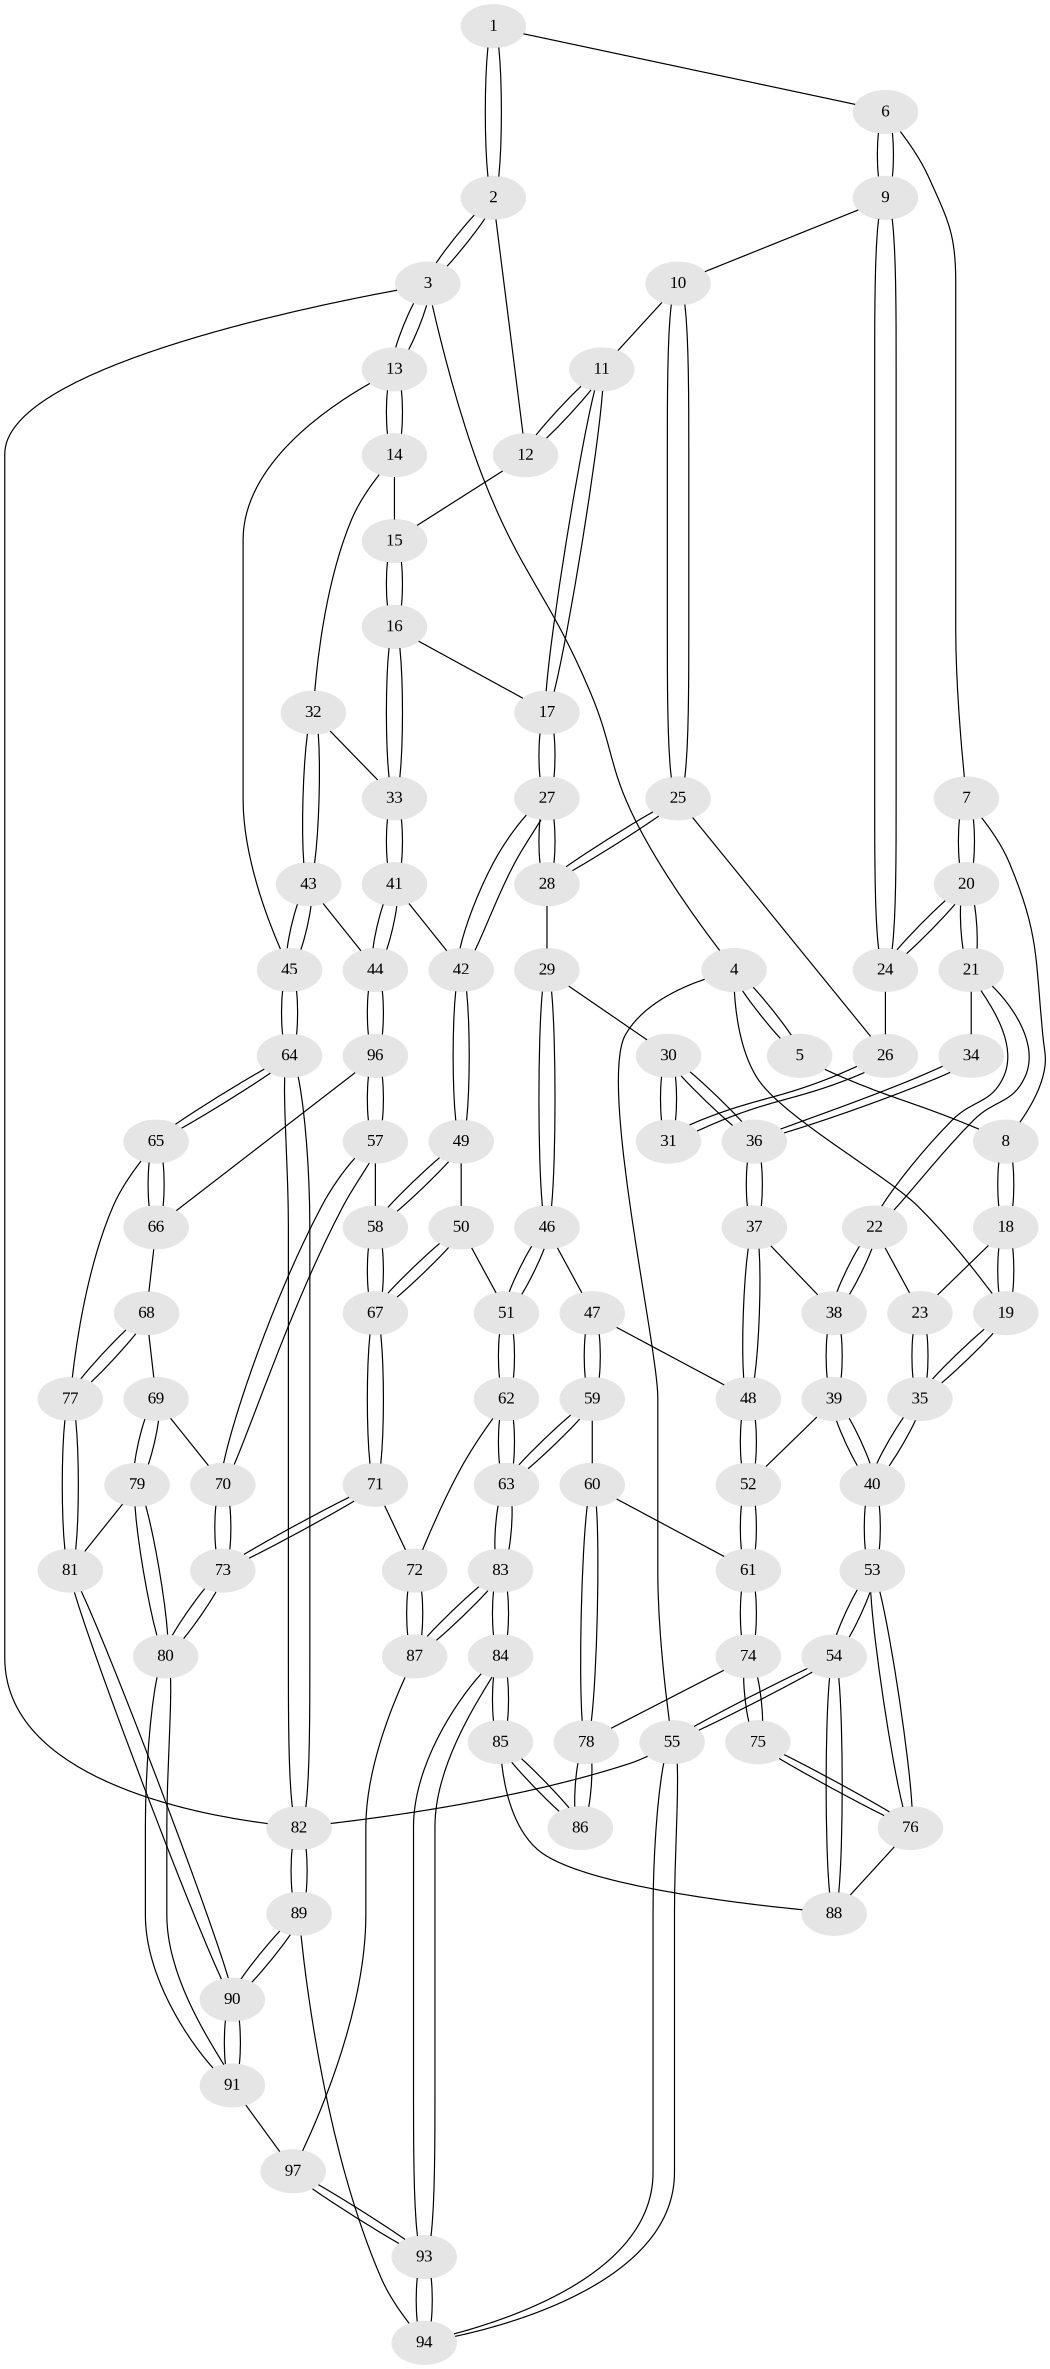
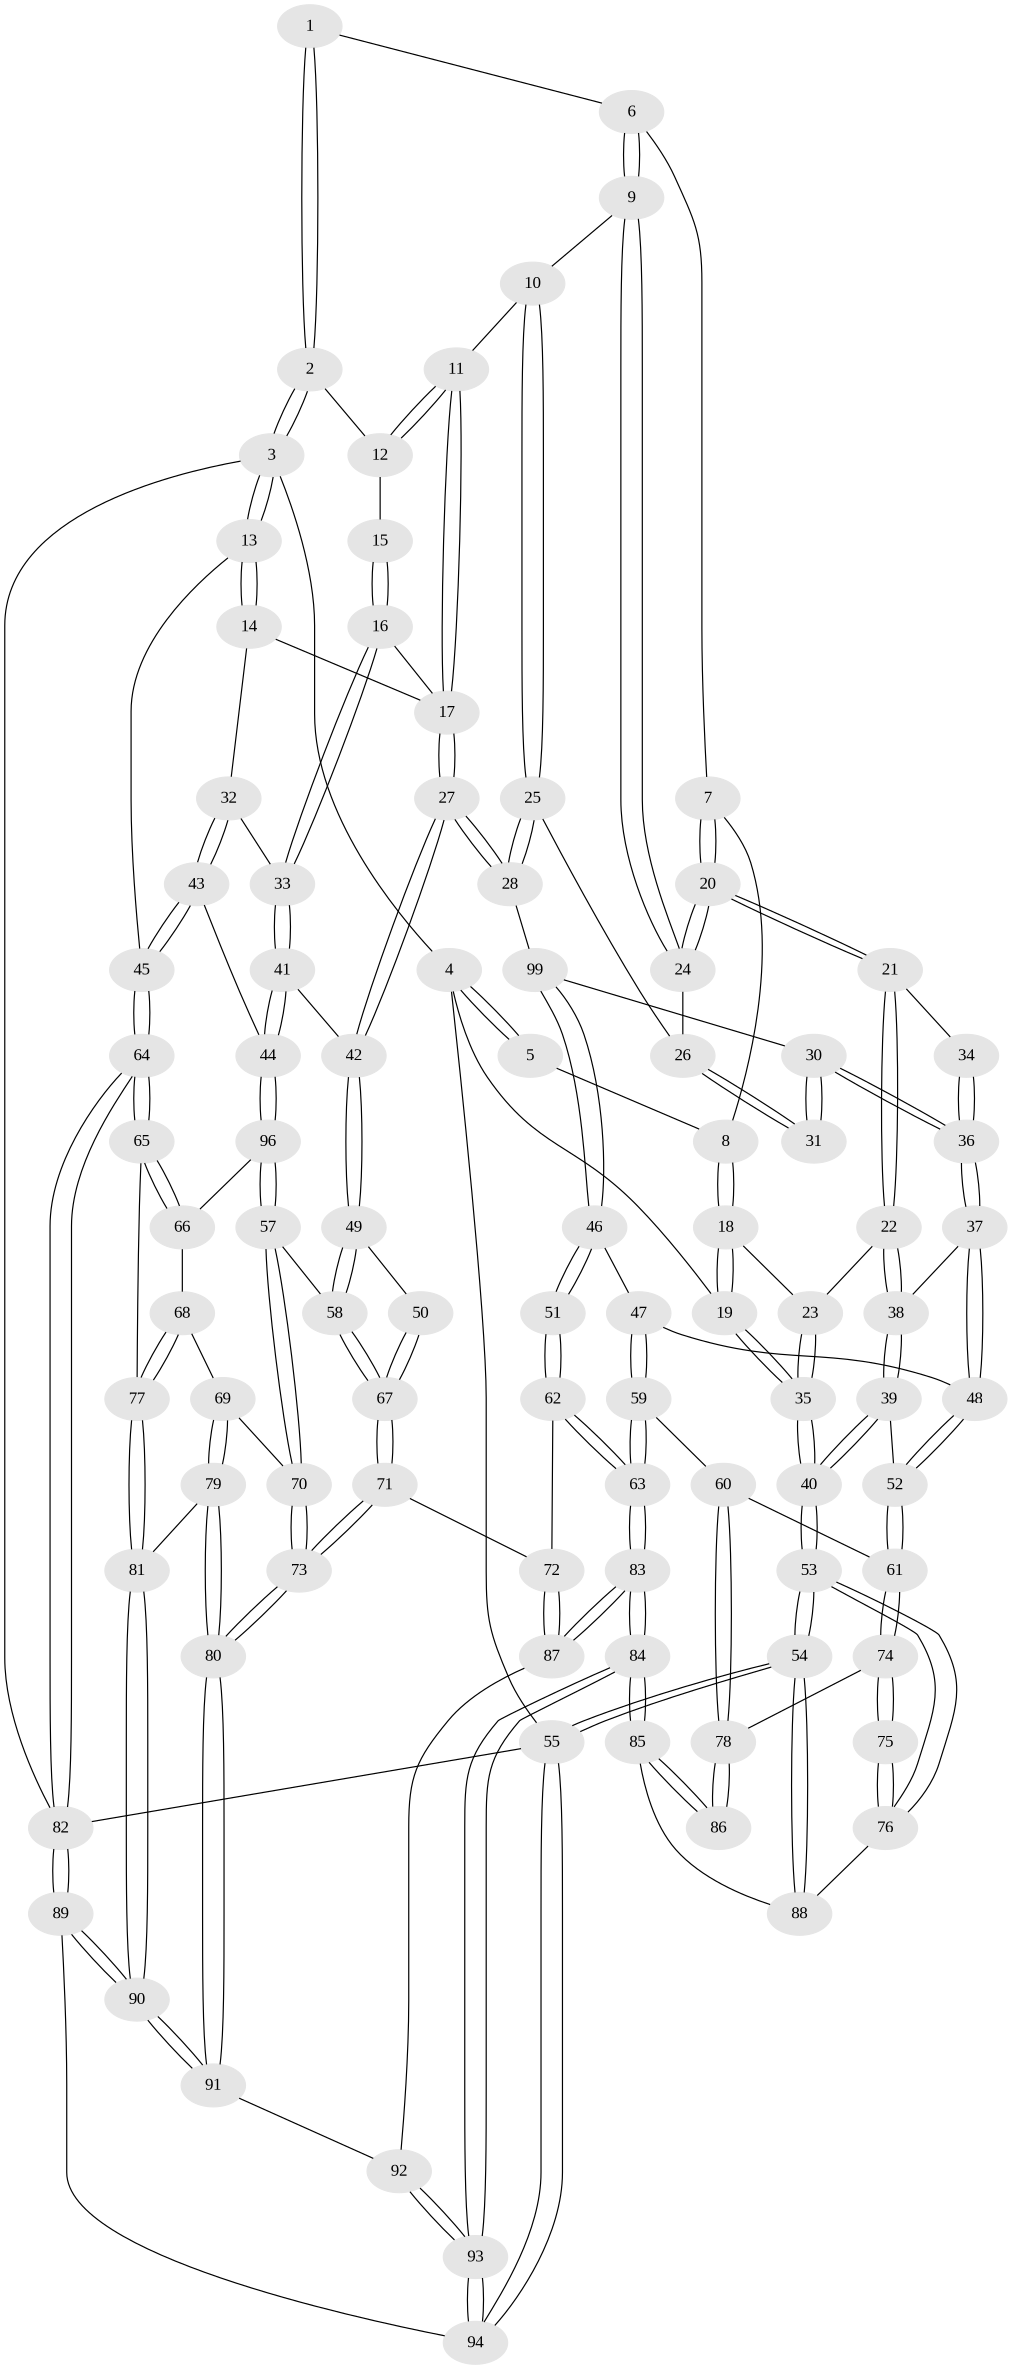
(394, 498) -> (348, 670)
(547, 970) -> (535, 970)
(484, 1270) -> none
(293, 2171) -> (399, 2171)
